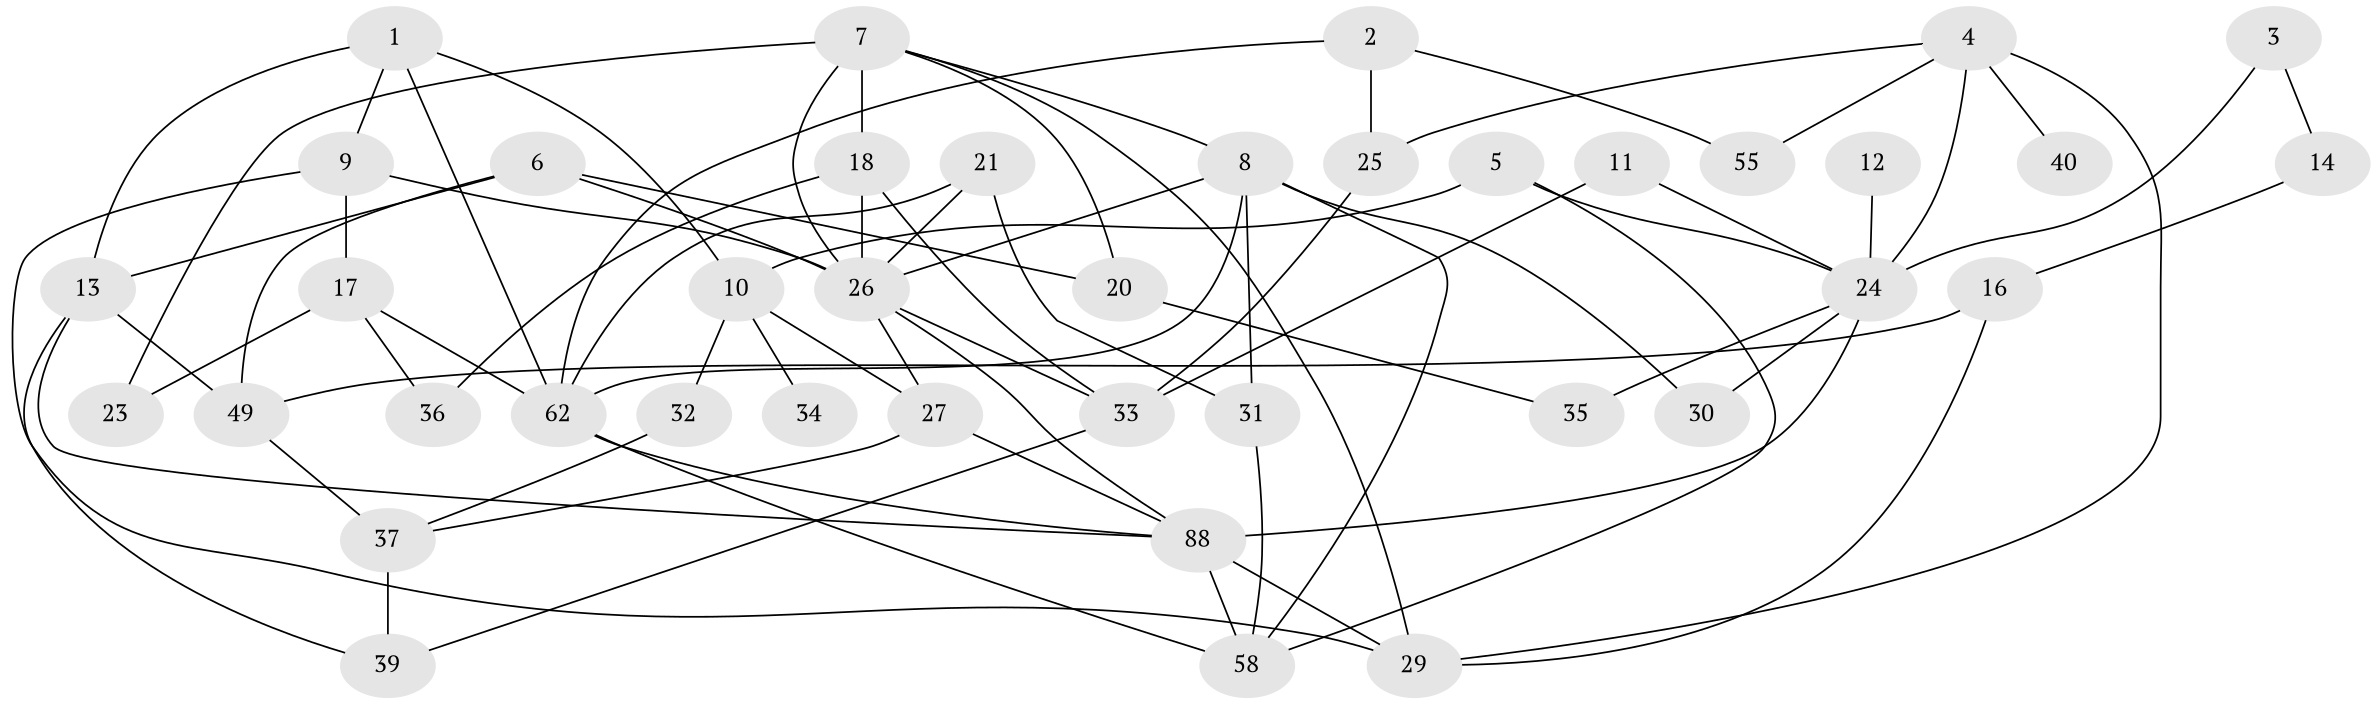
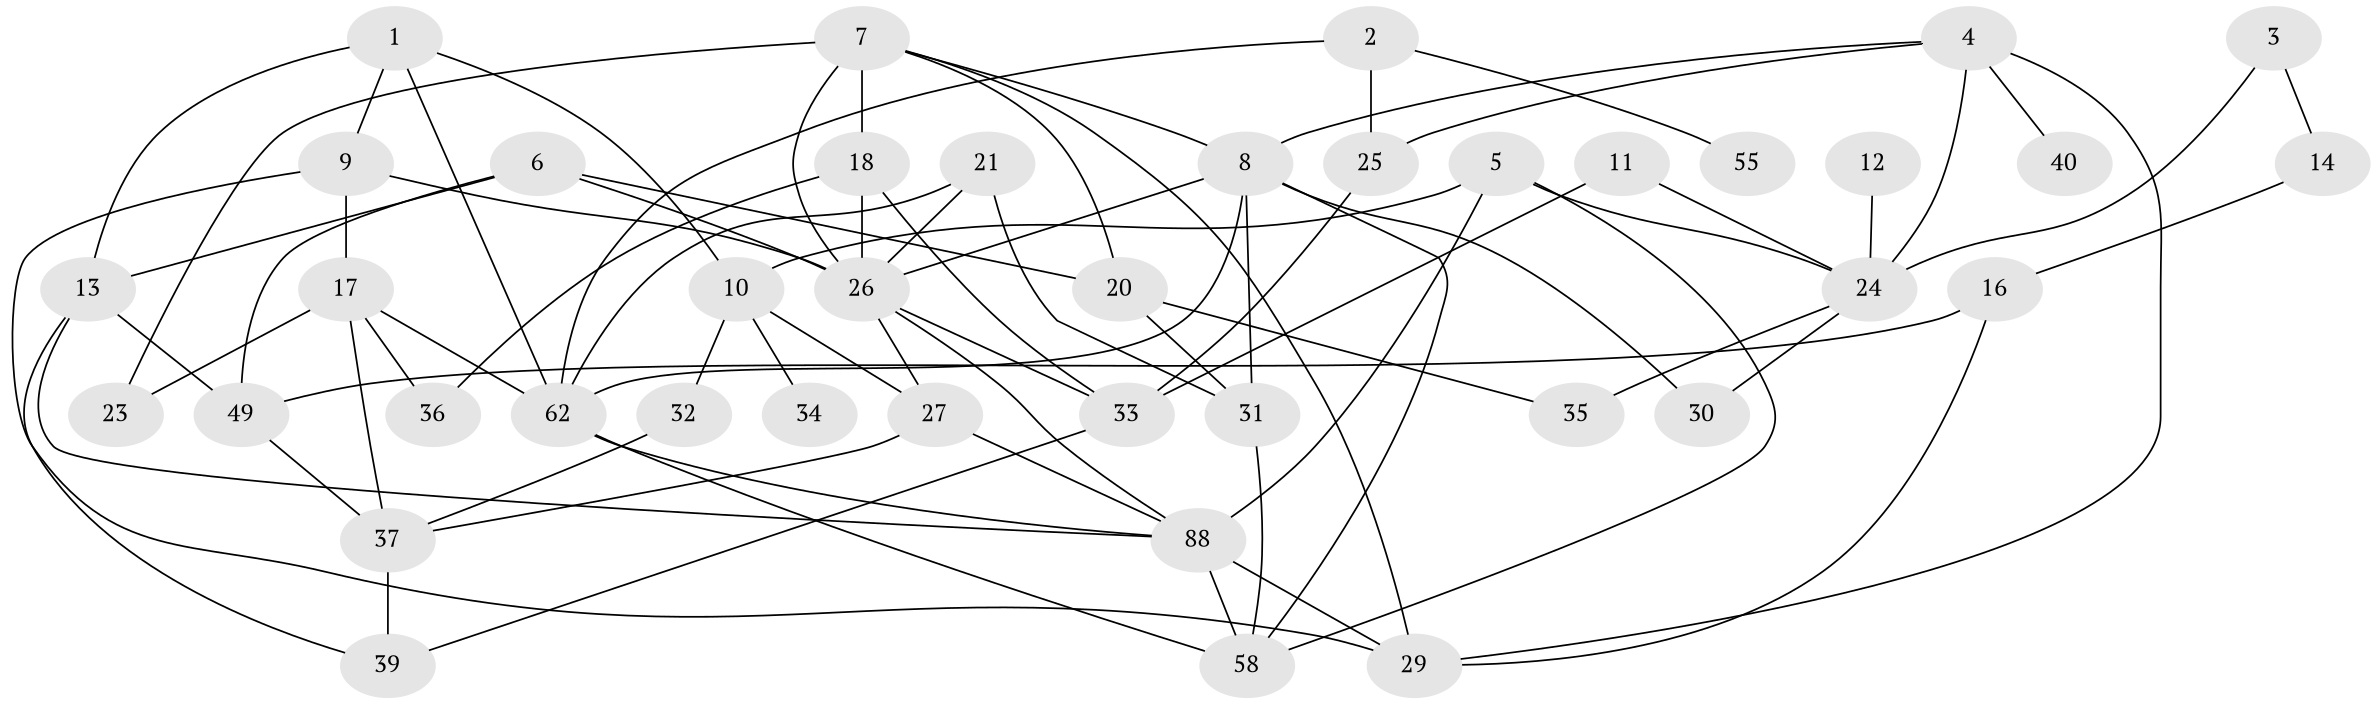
(1859, 101) -> (1598, 72)
none -> (1186, 352)
none -> (365, 415)
(1588, 498) -> (1369, 379)
